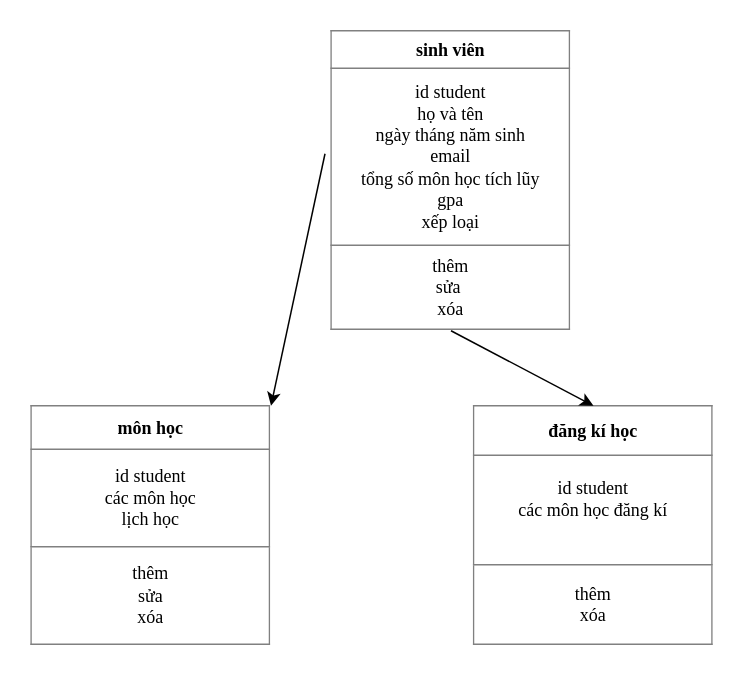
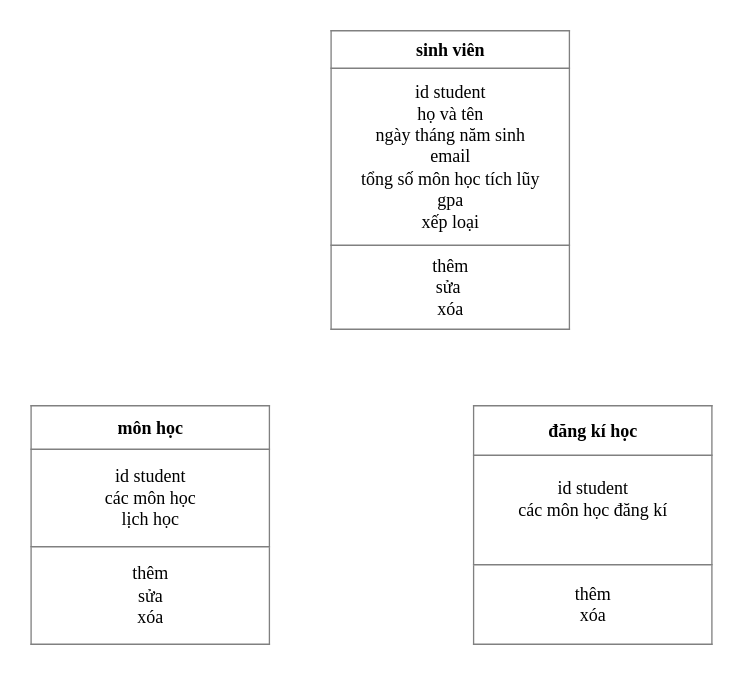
(299, 275) -> none
(517, 366) -> none
